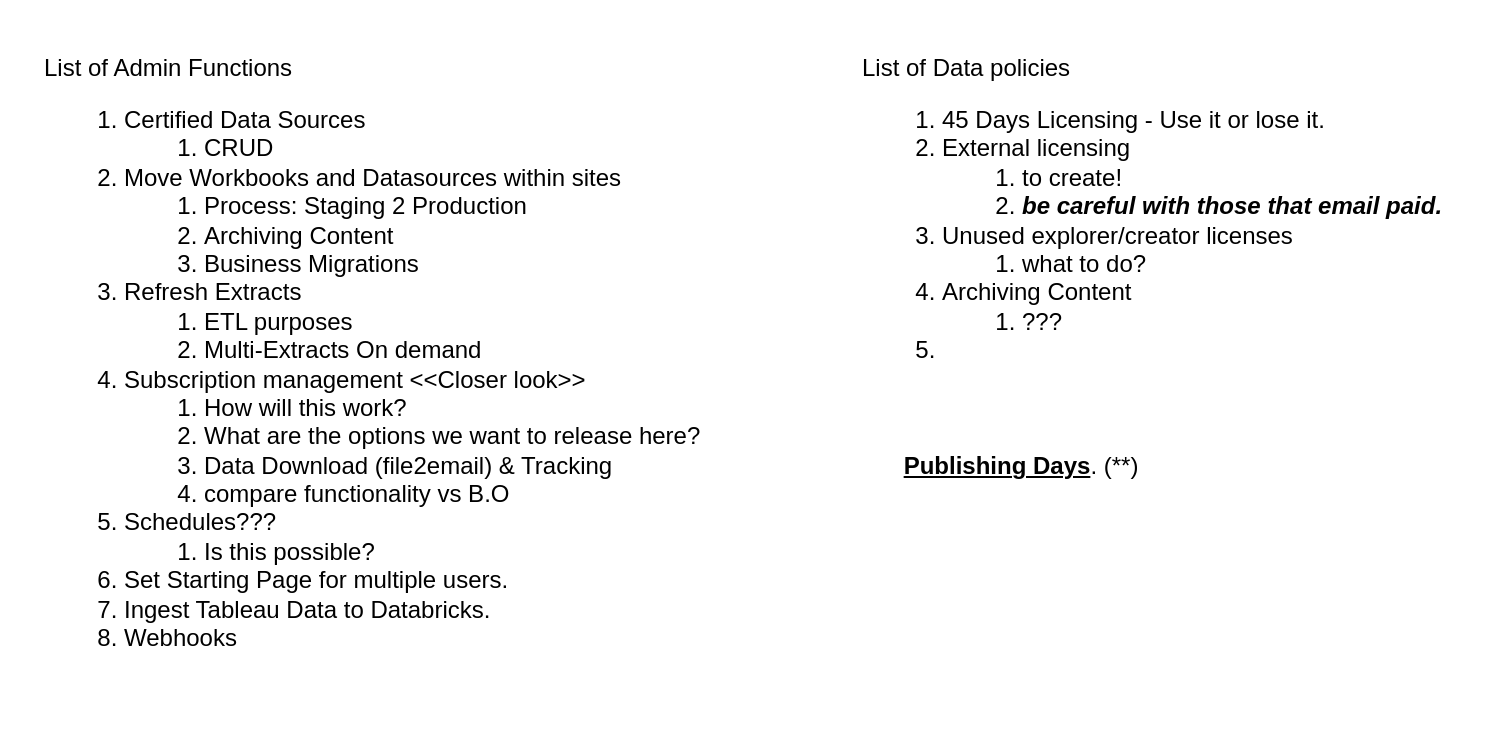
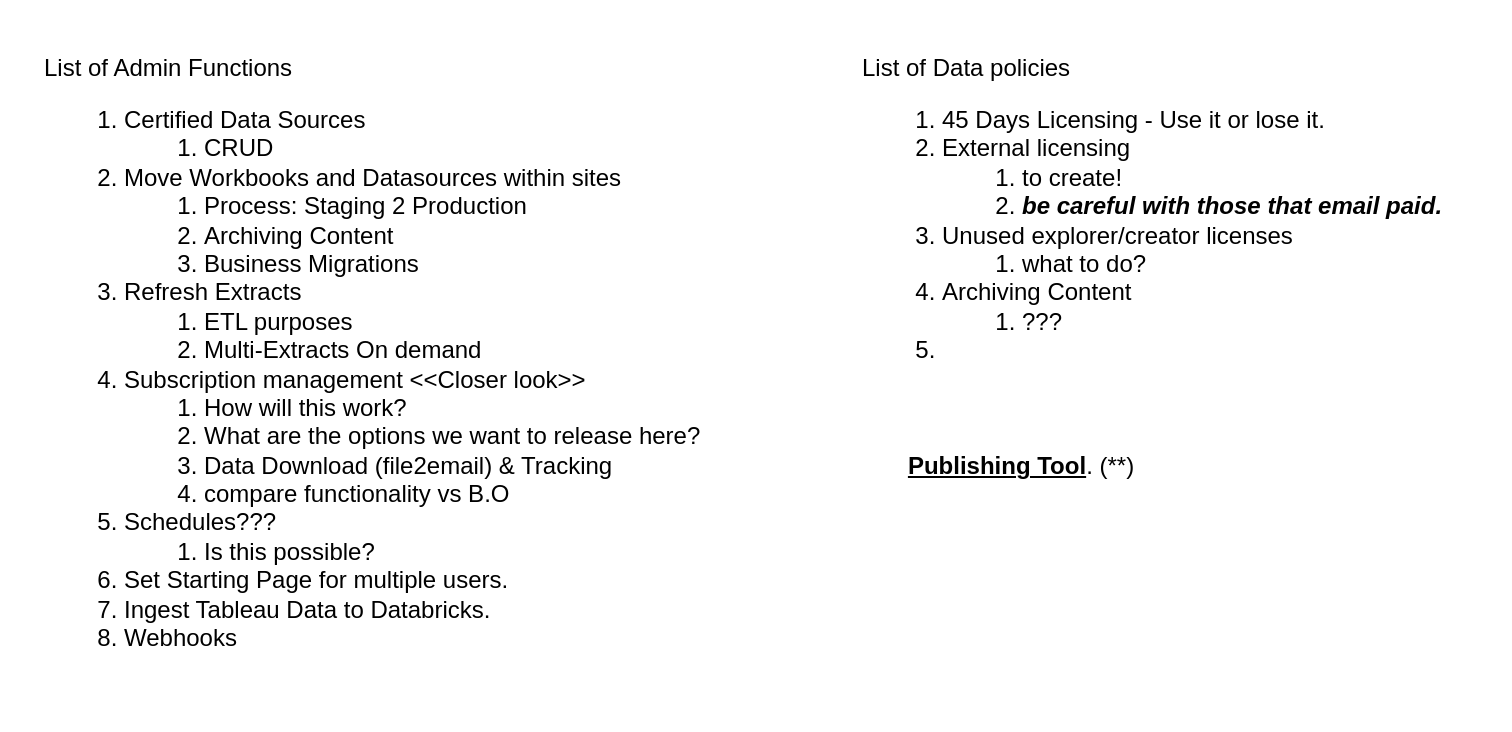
(1022, 467) -> (1022, 467)
